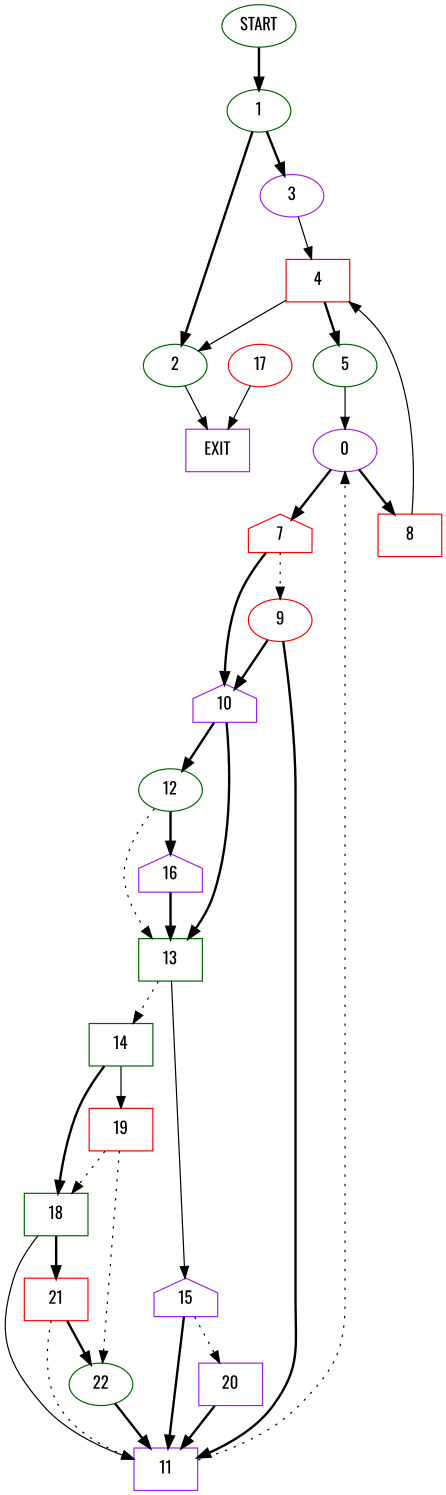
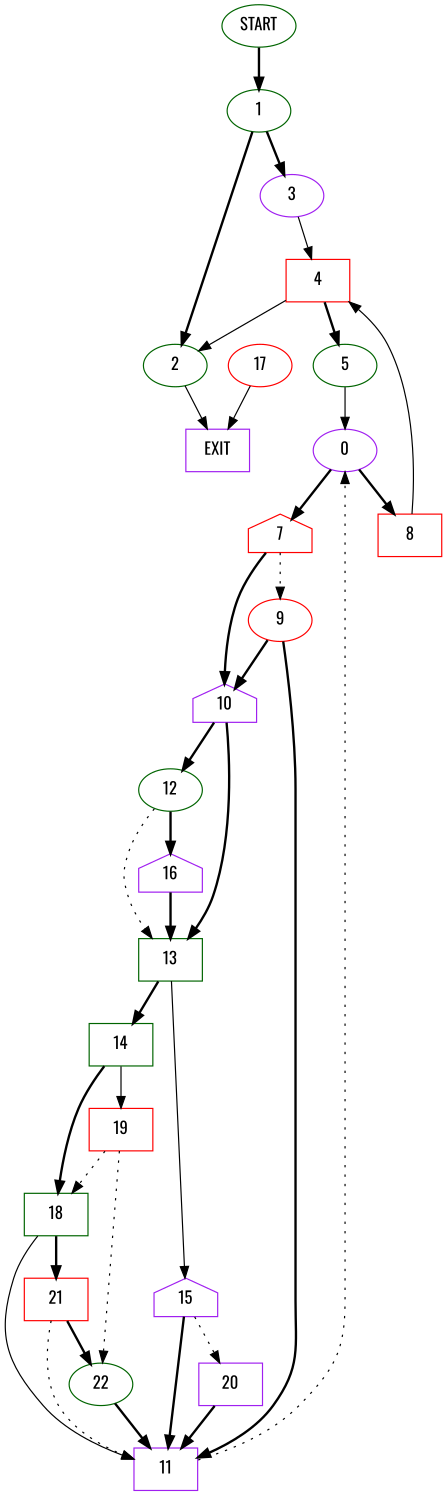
(149, 997) -> (149, 997)
